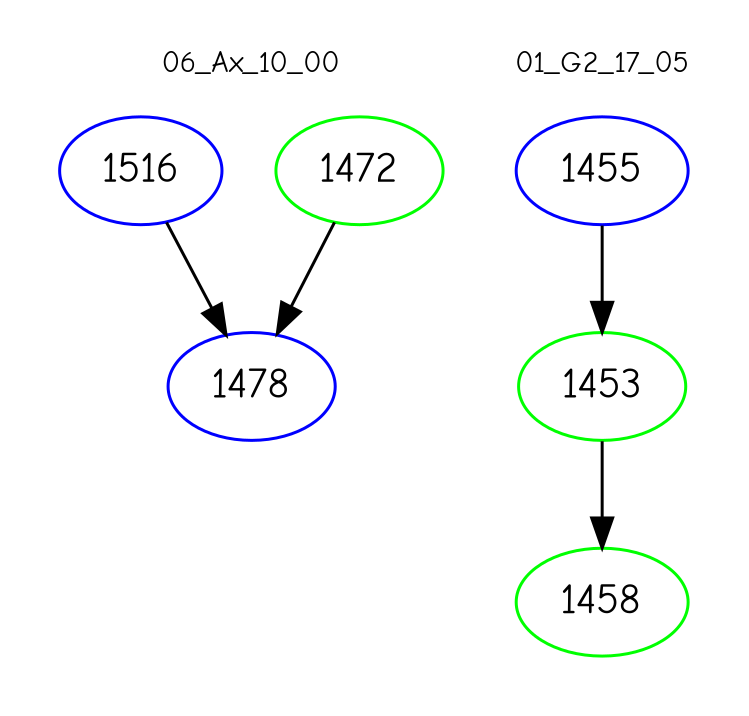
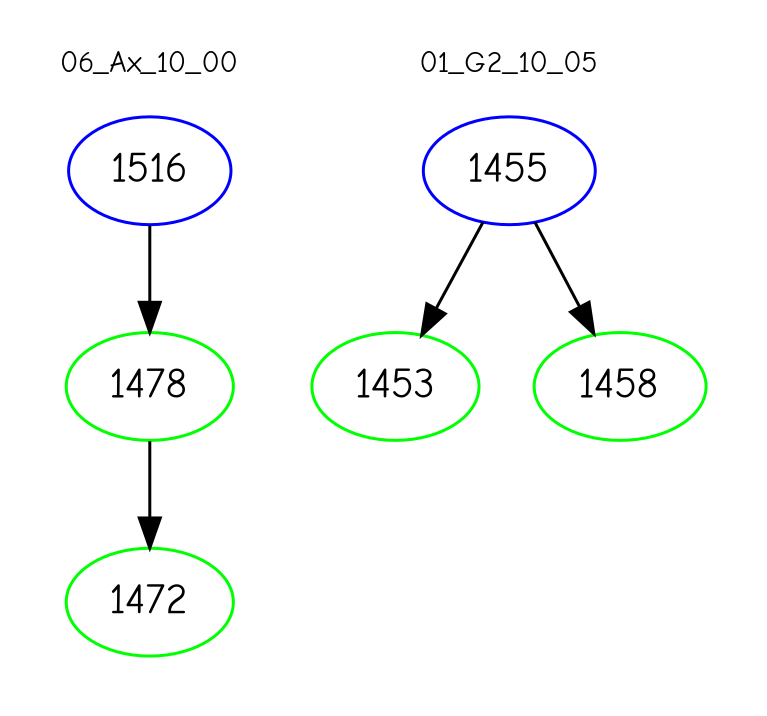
(602, 64) -> (509, 64)
(313, 265) -> (150, 480)
(252, 386) -> (150, 386)
(602, 480) -> (557, 265)
